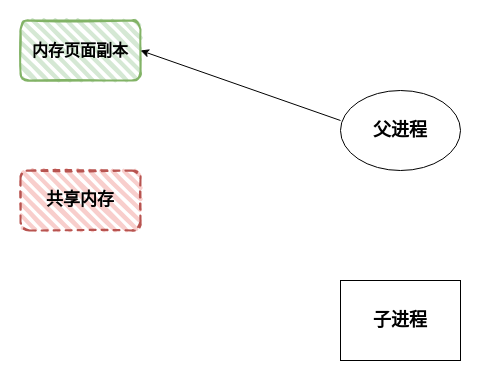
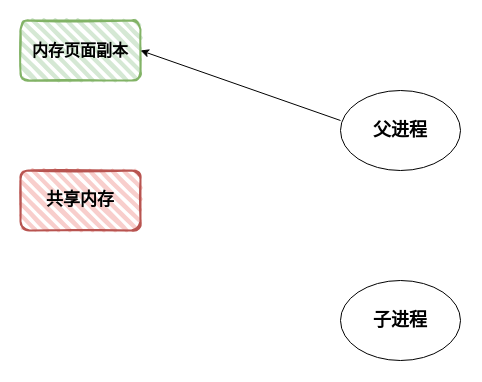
(81, 201) -> (81, 201)
(401, 321) -> (401, 321)
